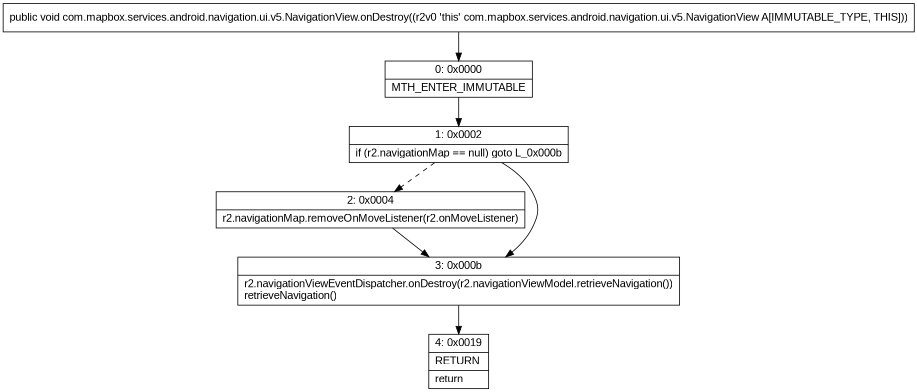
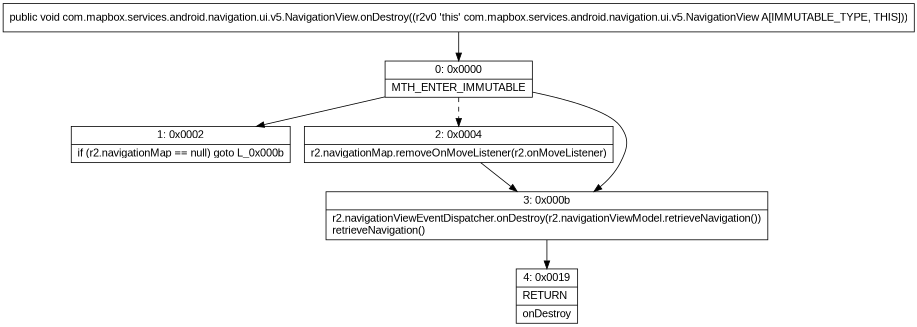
(418, 175) -> (459, 108)
(537, 204) -> (611, 118)
(449, 379) -> (547, 314)
